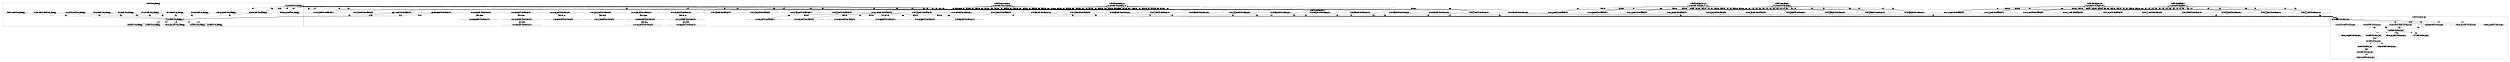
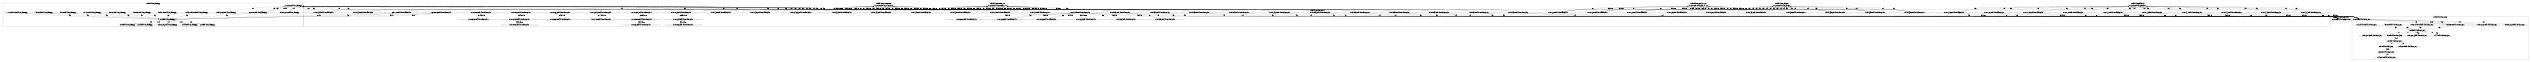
(2098, 11) -> none
